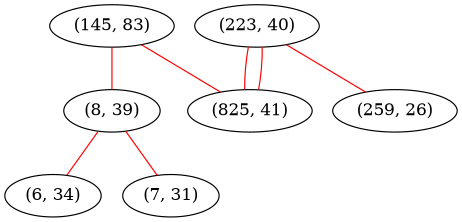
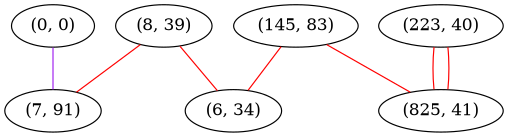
none -> (53, 26)
(112, 69) -> (265, 68)
(395, 111) -> none
(171, 196) -> (53, 111)
